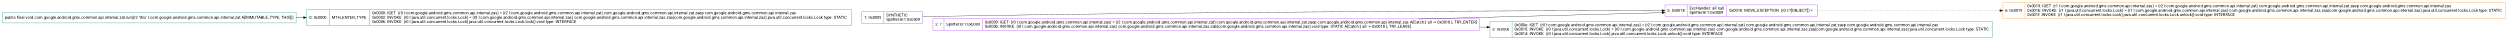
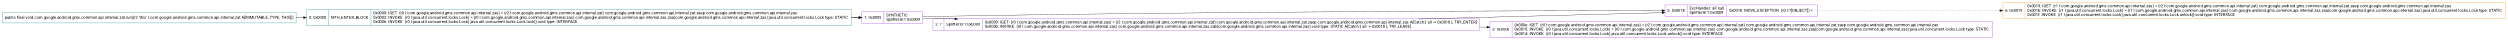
(349, 17) -> (350, 17)
none -> (855, 18)
none -> (939, 19)
(903, 20) -> (903, 20)
(1741, 29) -> (1741, 29)
